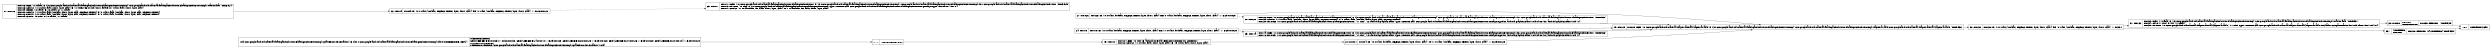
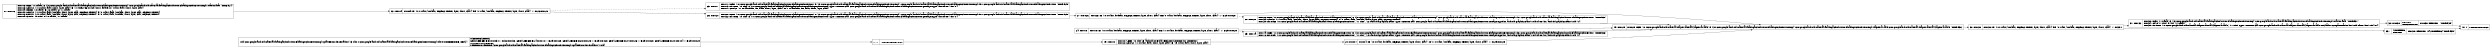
none -> (888, 16)
(2479, 27) -> (2479, 27)
